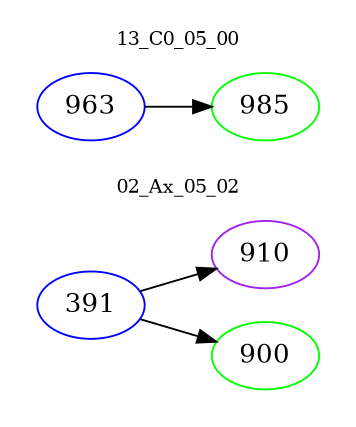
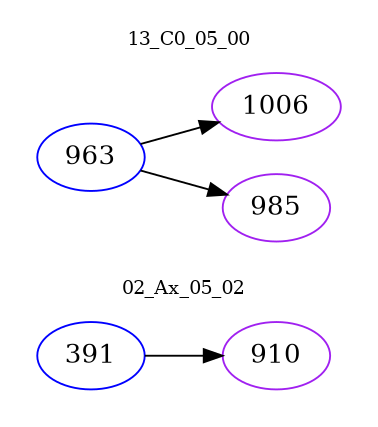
(265, 107) -> (276, 208)
none -> (276, 107)
(265, 356) -> none
